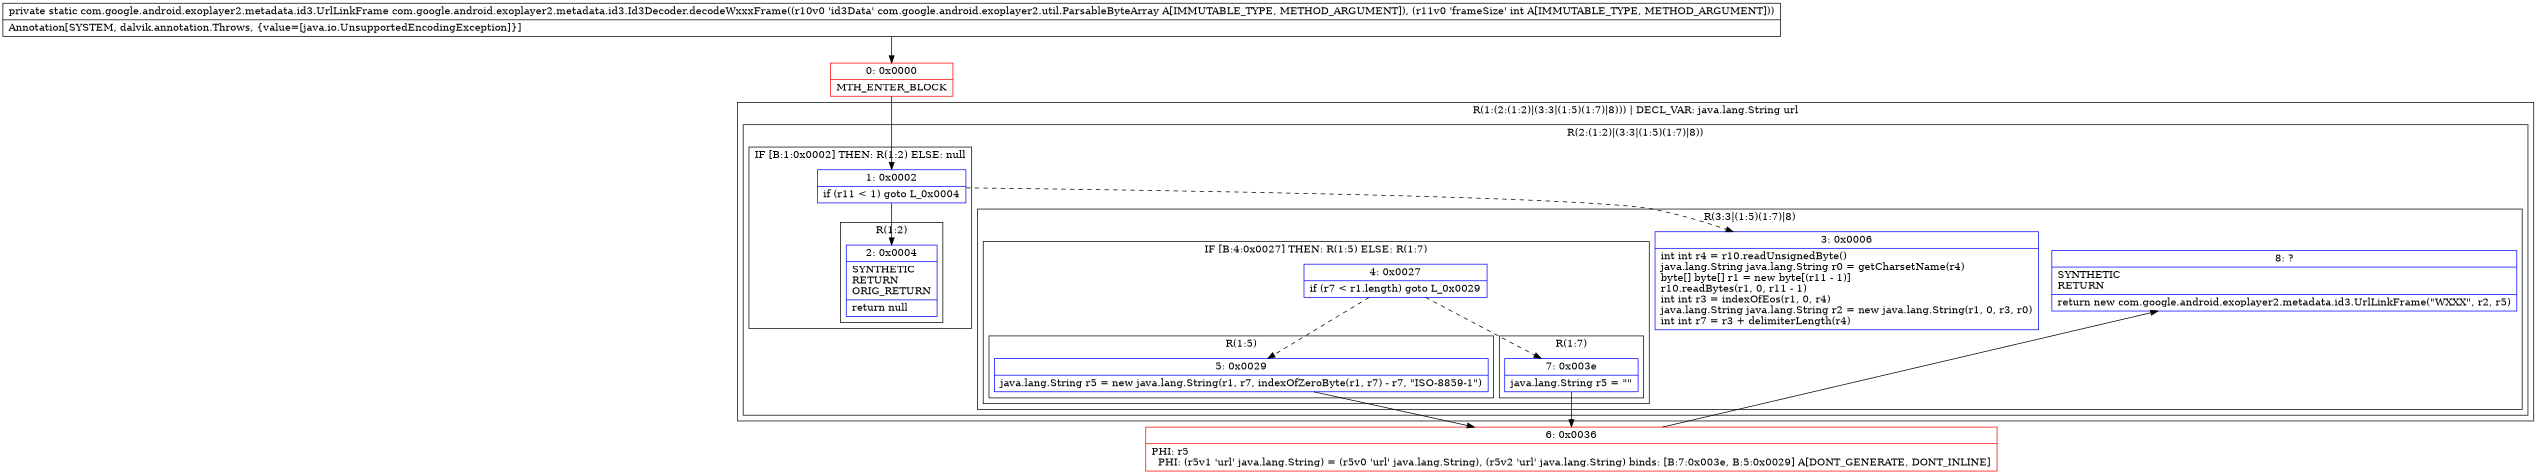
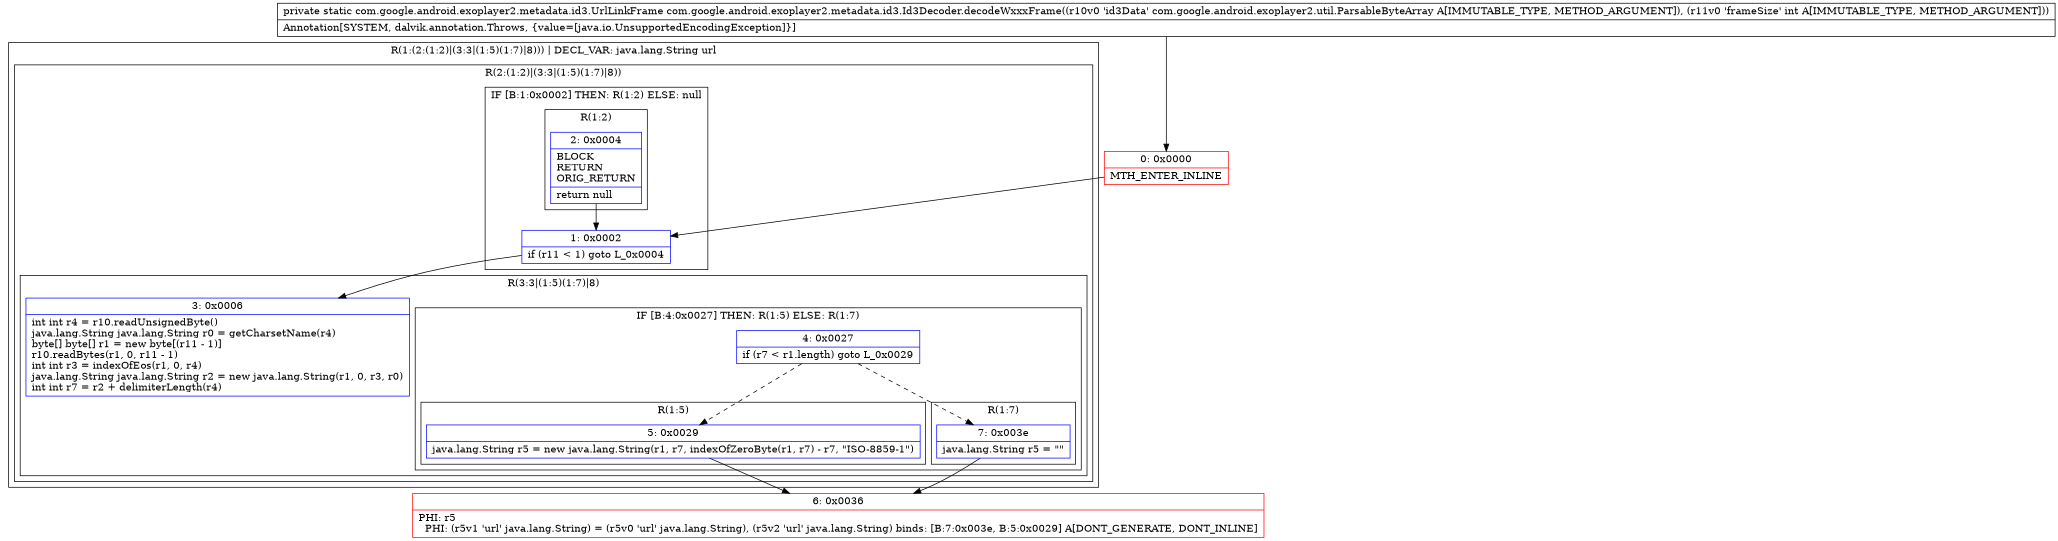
(892, 88) -> (1166, 176)
(1348, 194) -> (432, 271)
(892, 218) -> (596, 214)
(884, 270) -> (575, 157)
(2284, 281) -> none
(1756, 321) -> (127, 387)
